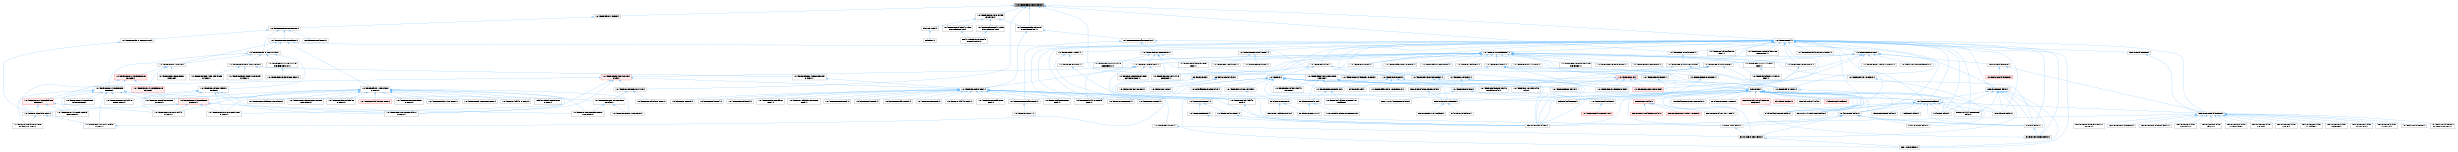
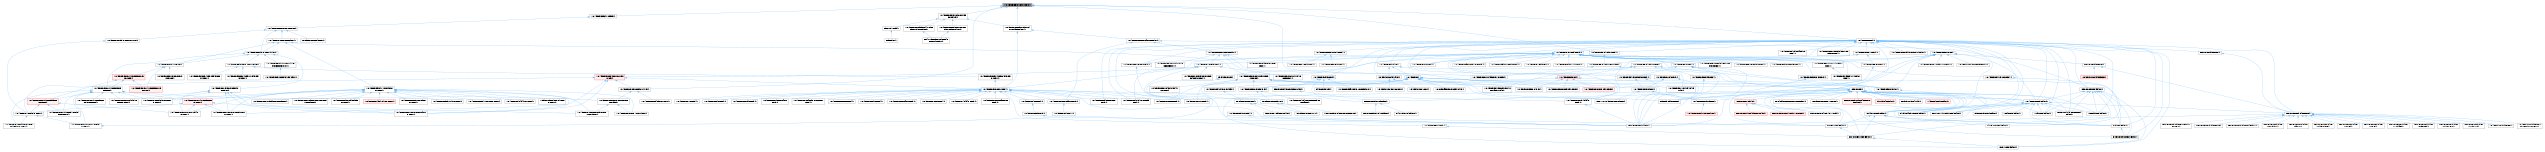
(990, 28) -> (953, 28)
(1215, 108) -> none
